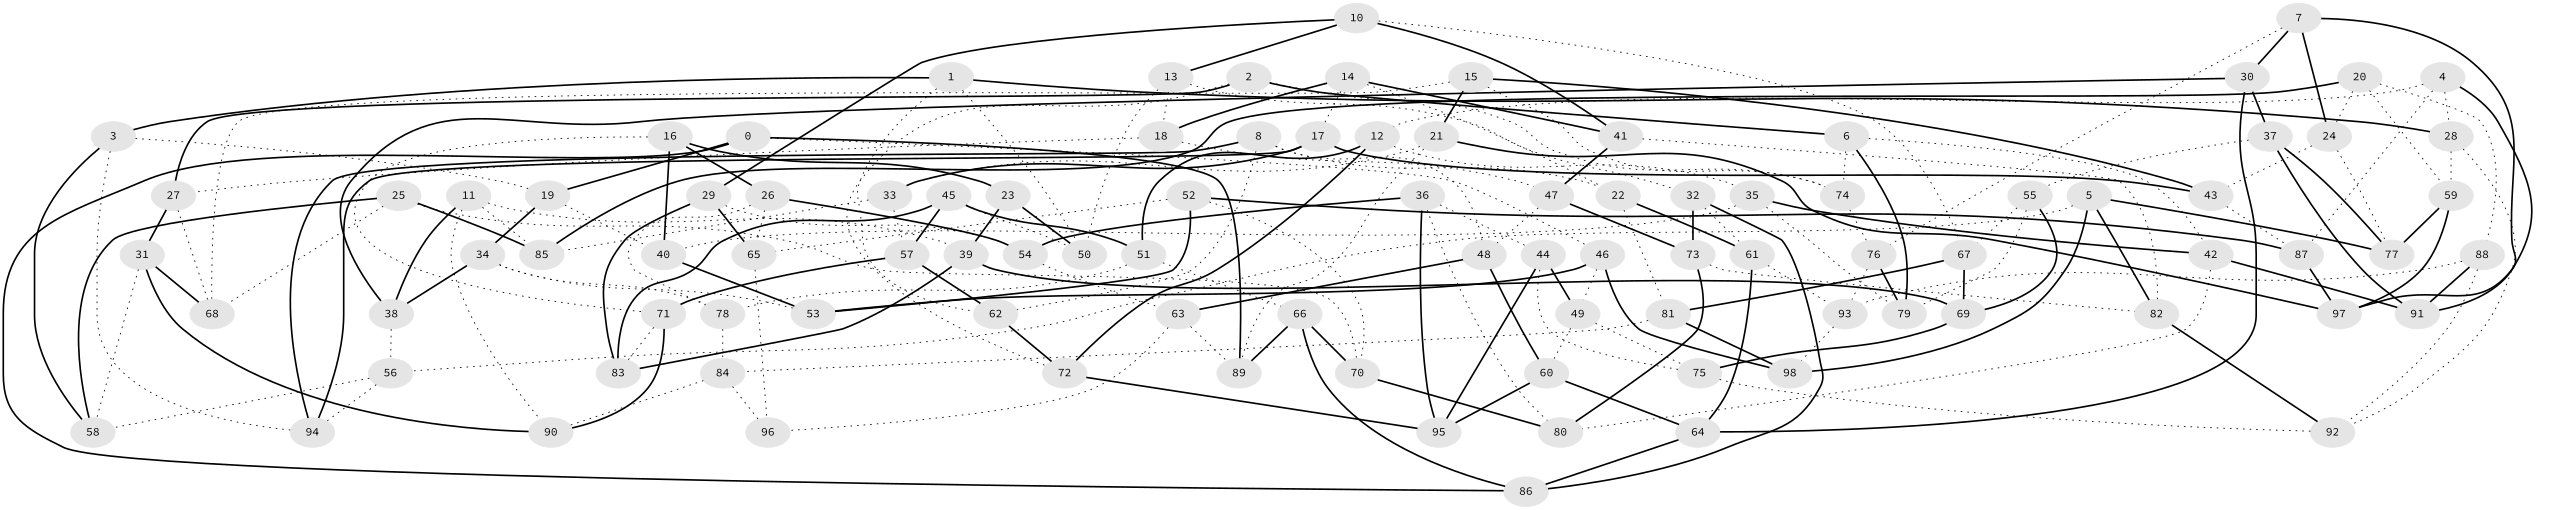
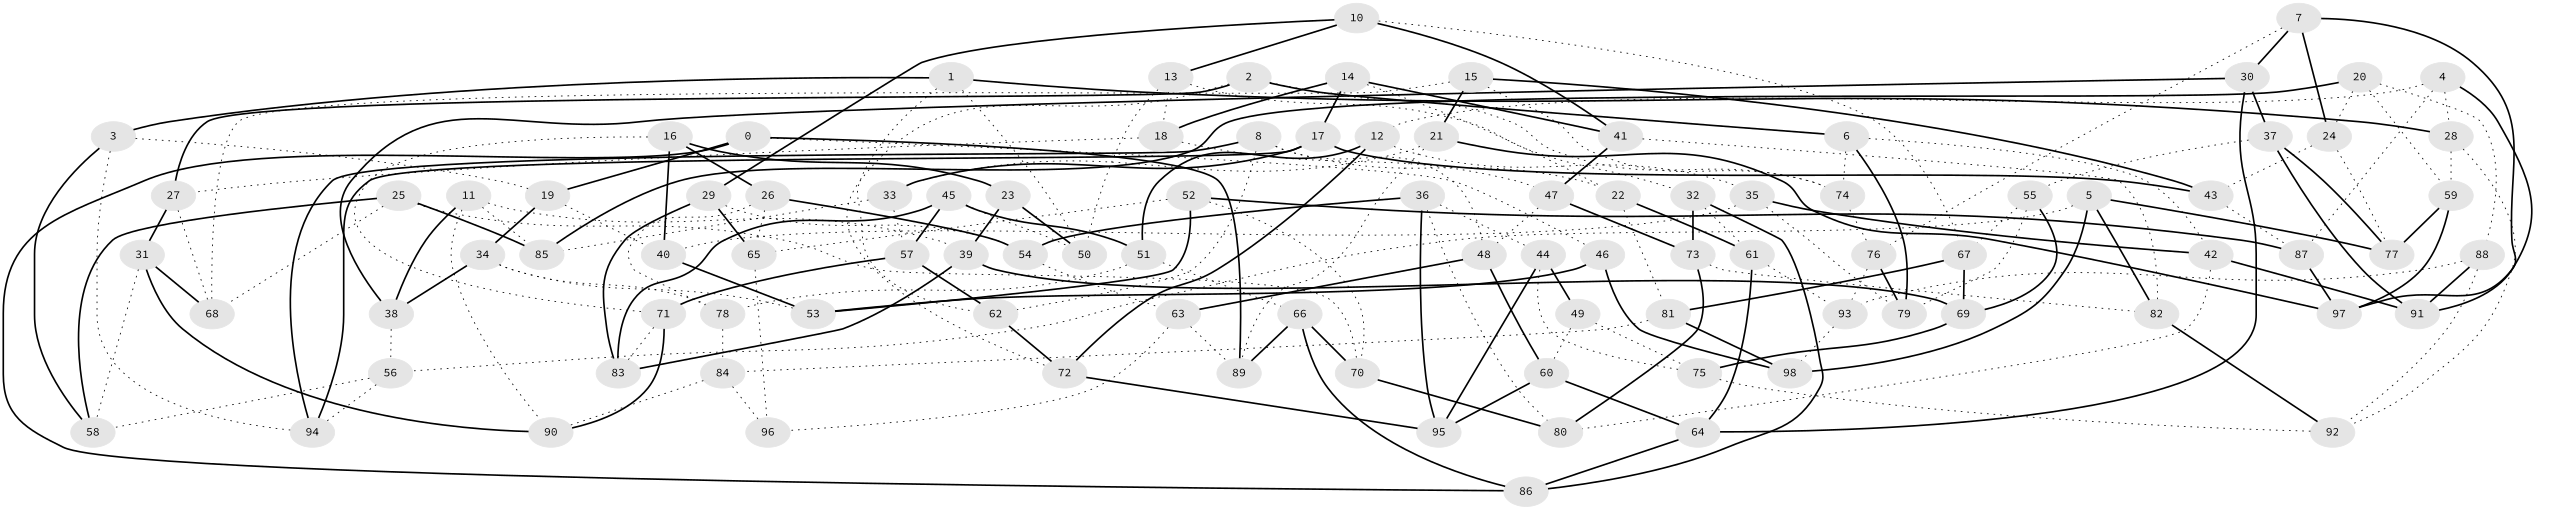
(1330, 113) -> (1330, 113)
(1589, 287) -> none
